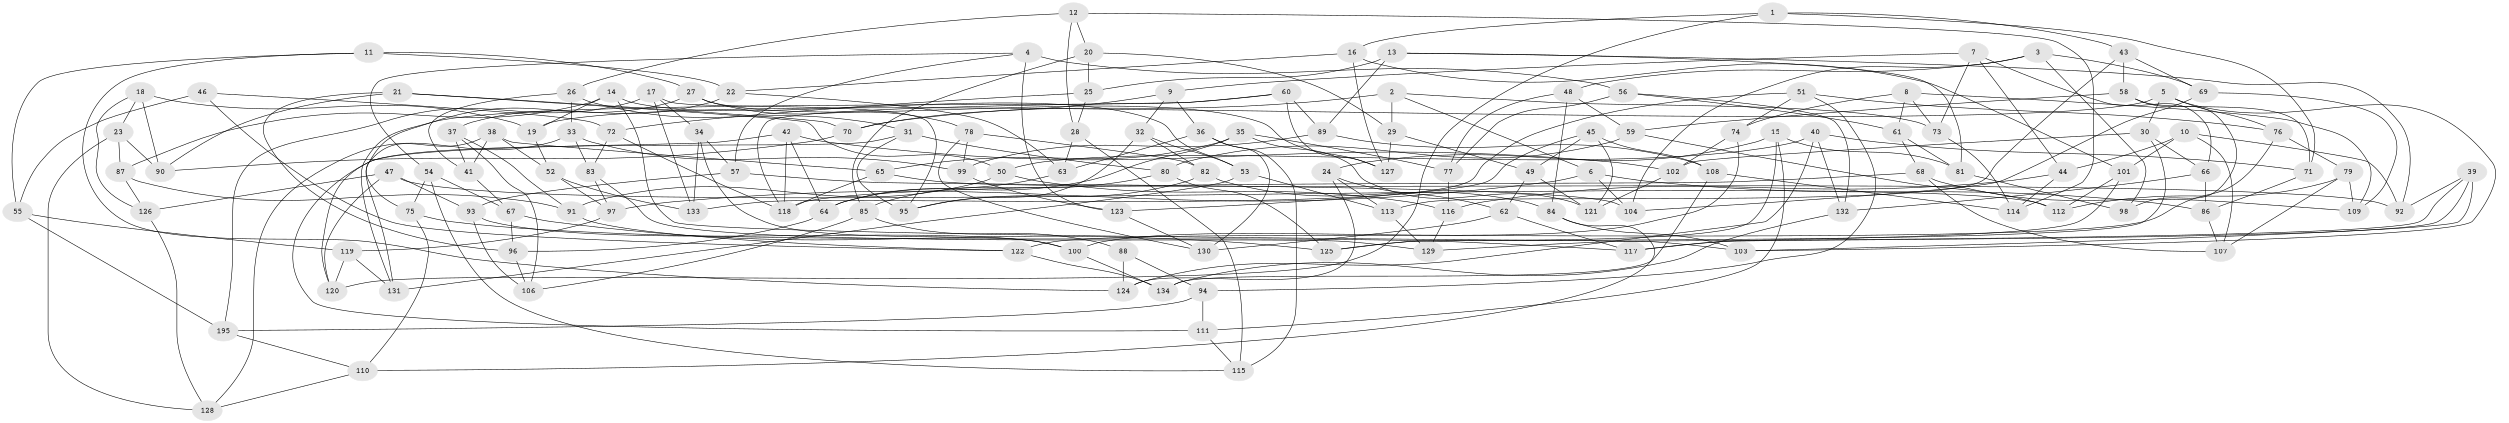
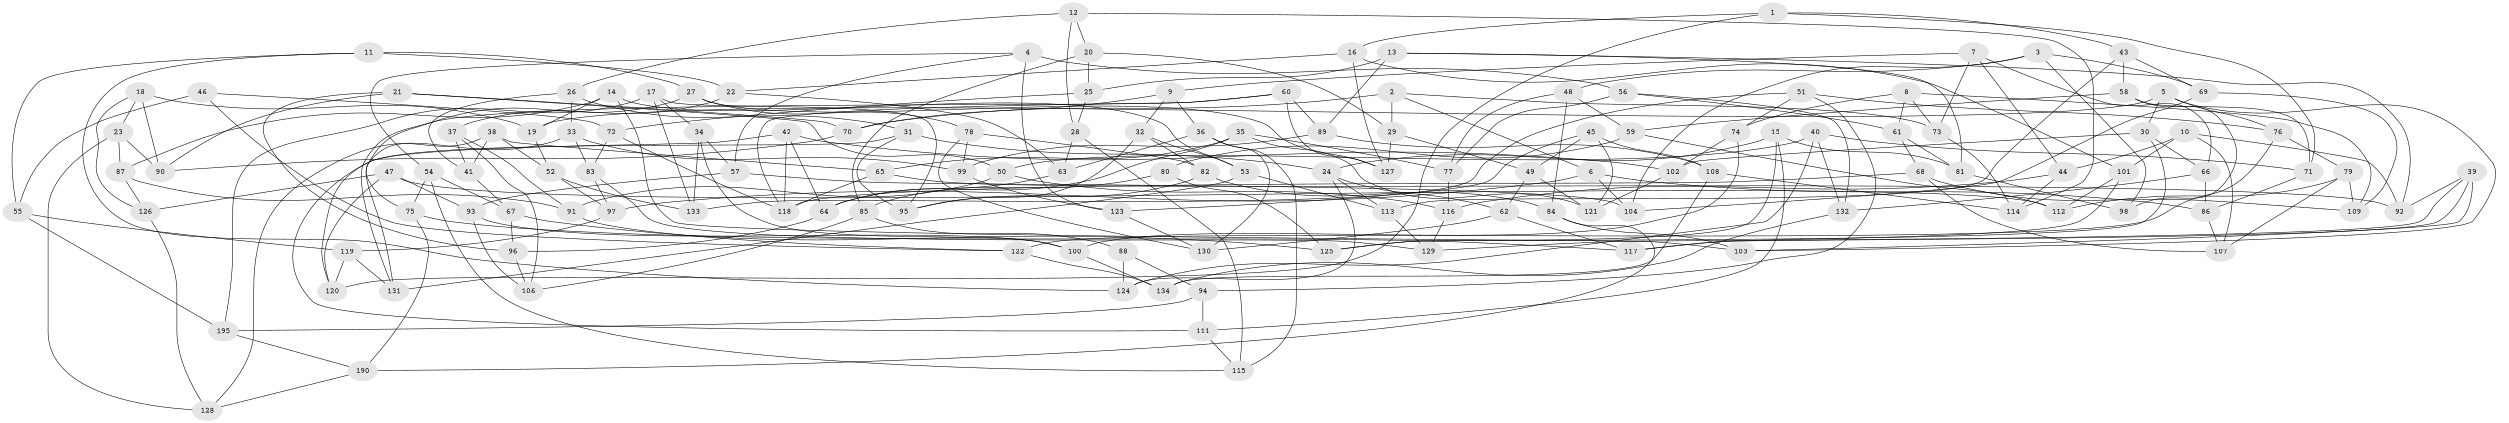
(1007, 152) -> (1097, 154)
(363, 371) -> (363, 371)
